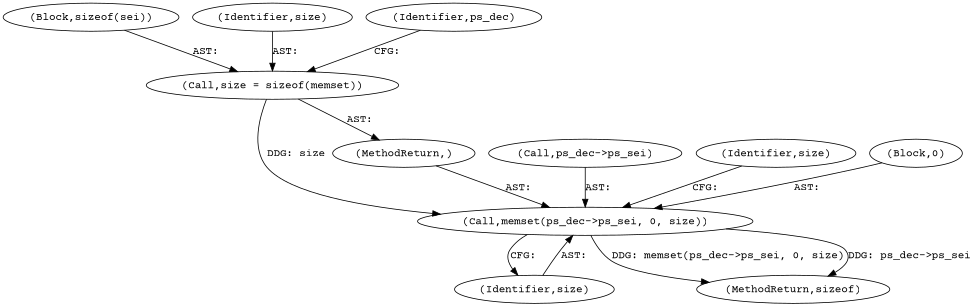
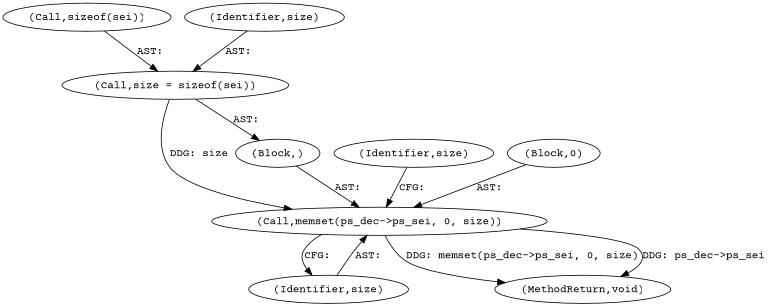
(91, 17) -> (87, 17)
(454, 17) -> none
(272, 85) -> (175, 85)
(404, 153) -> (278, 153)
(585, 153) -> none
(793, 289) -> (583, 289)
